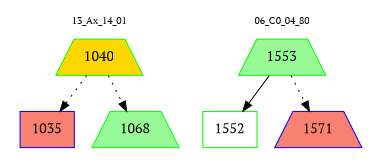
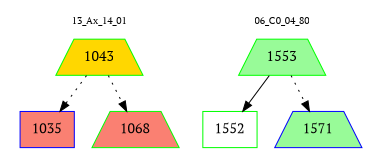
(99, 57) -> (99, 57)
(136, 130) -> (136, 130)
(318, 130) -> (318, 130)
